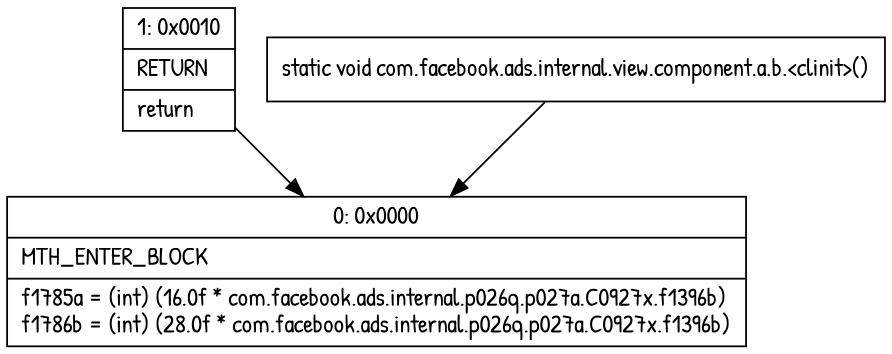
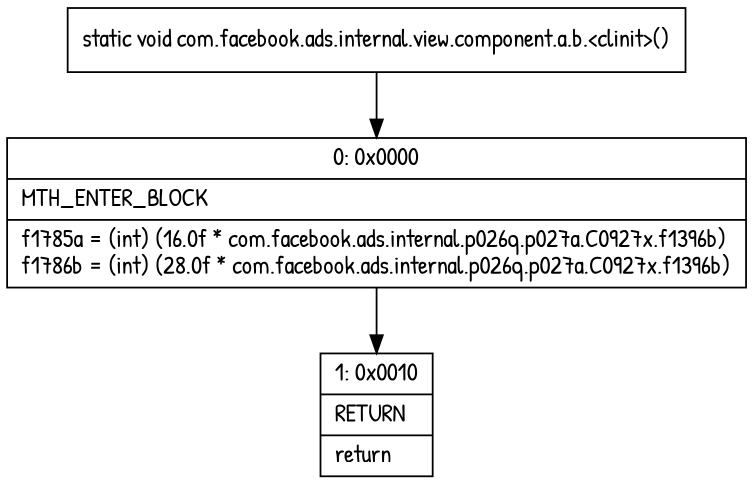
(263, 155) -> (377, 312)
